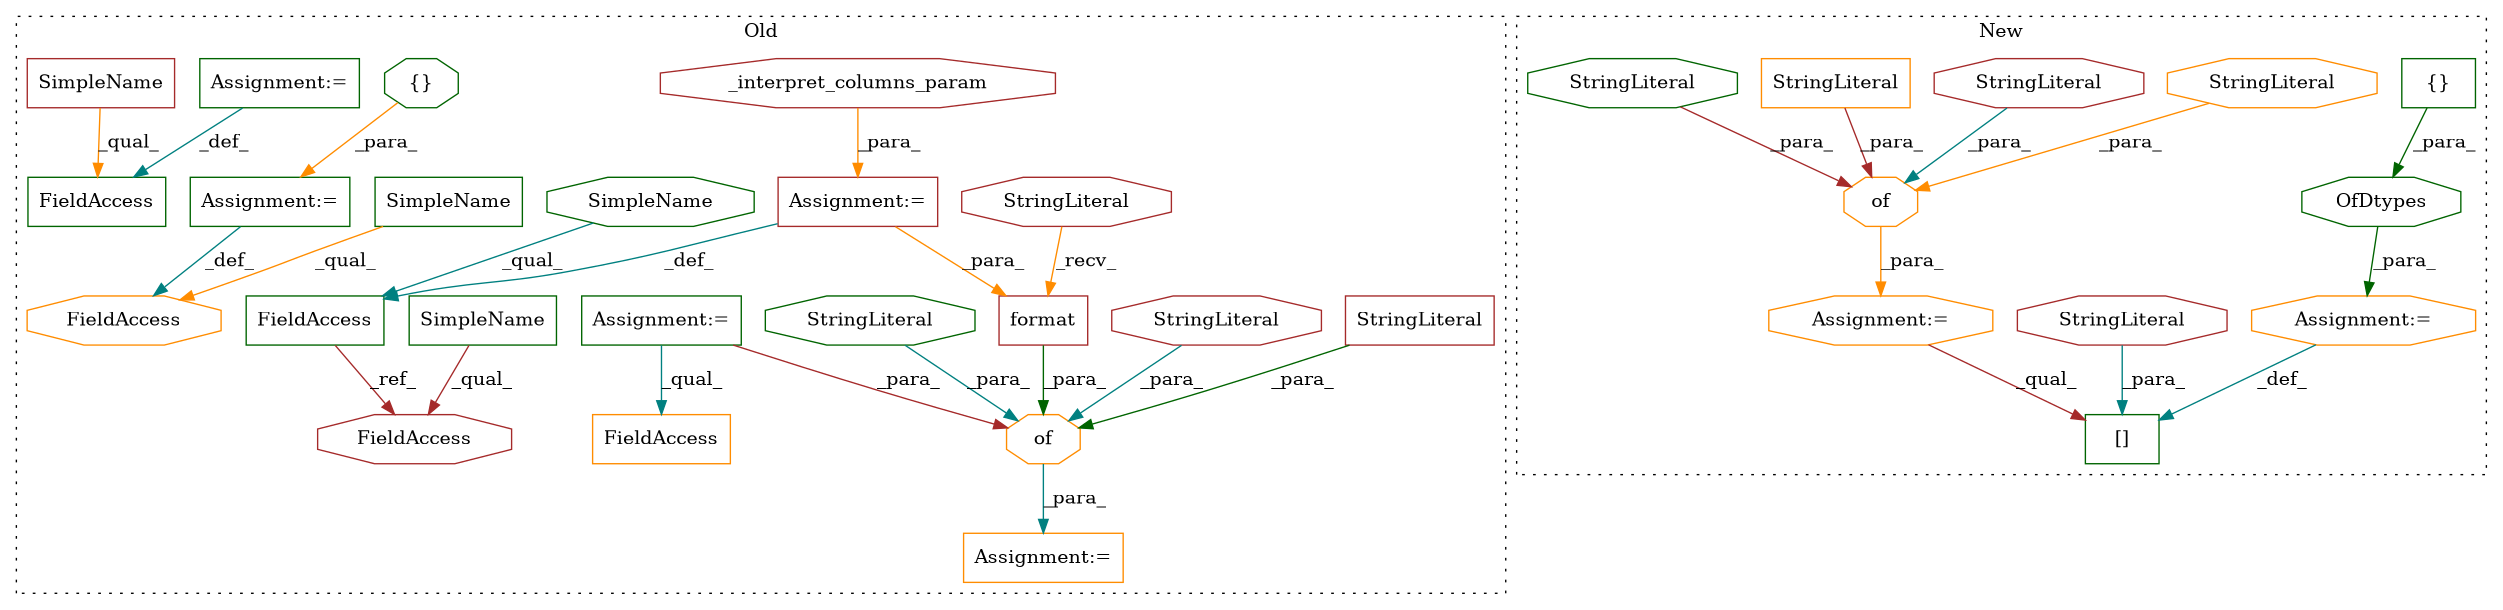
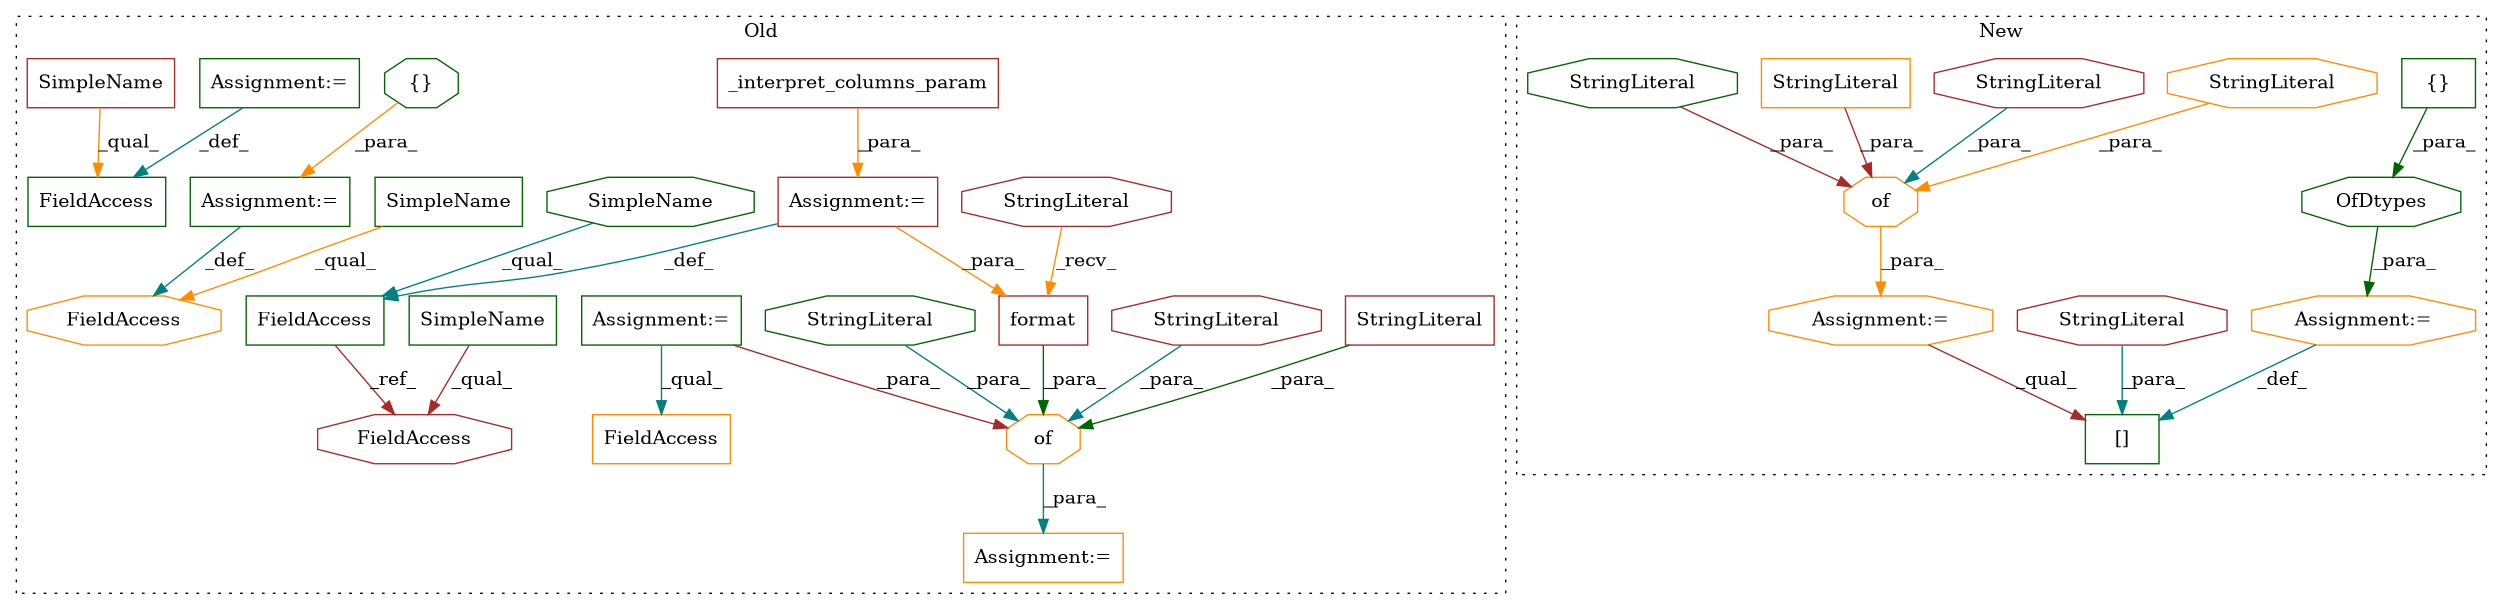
(858, 83) -> (858, 83)
